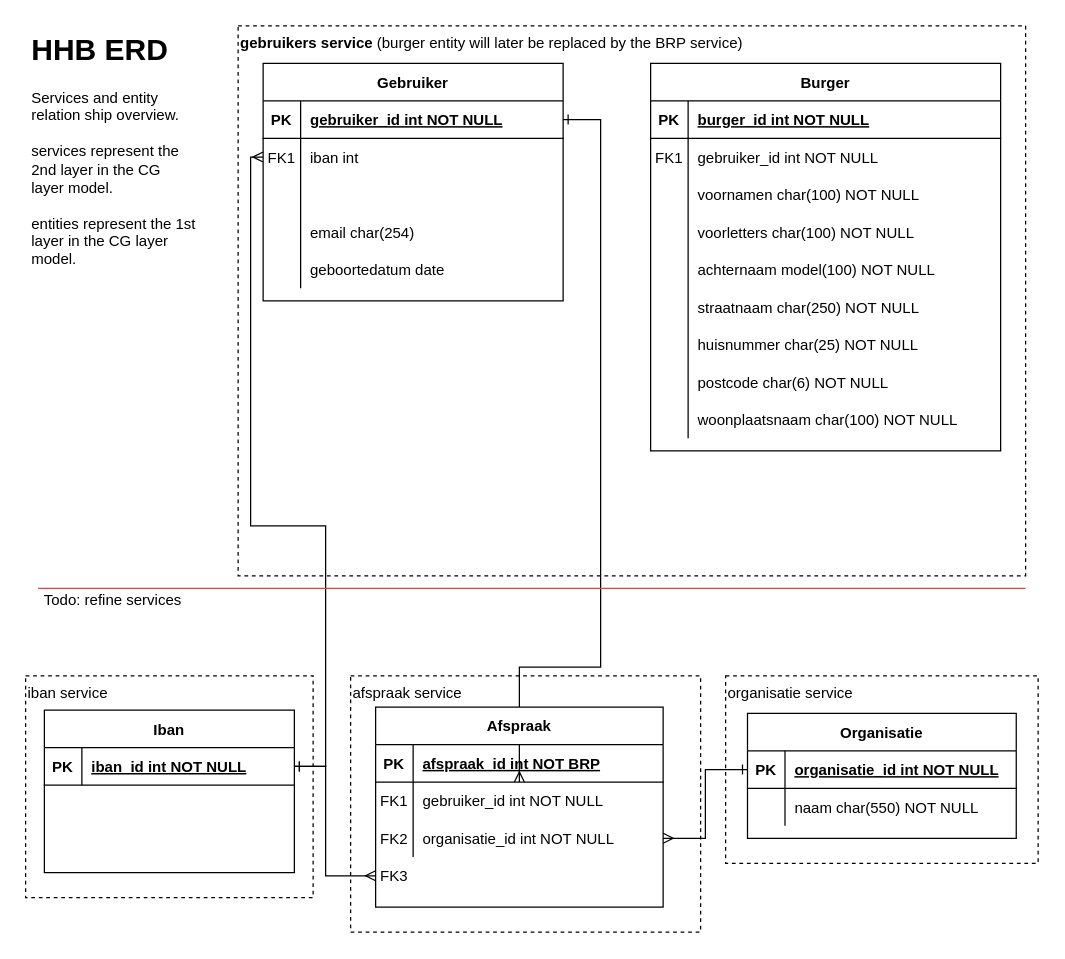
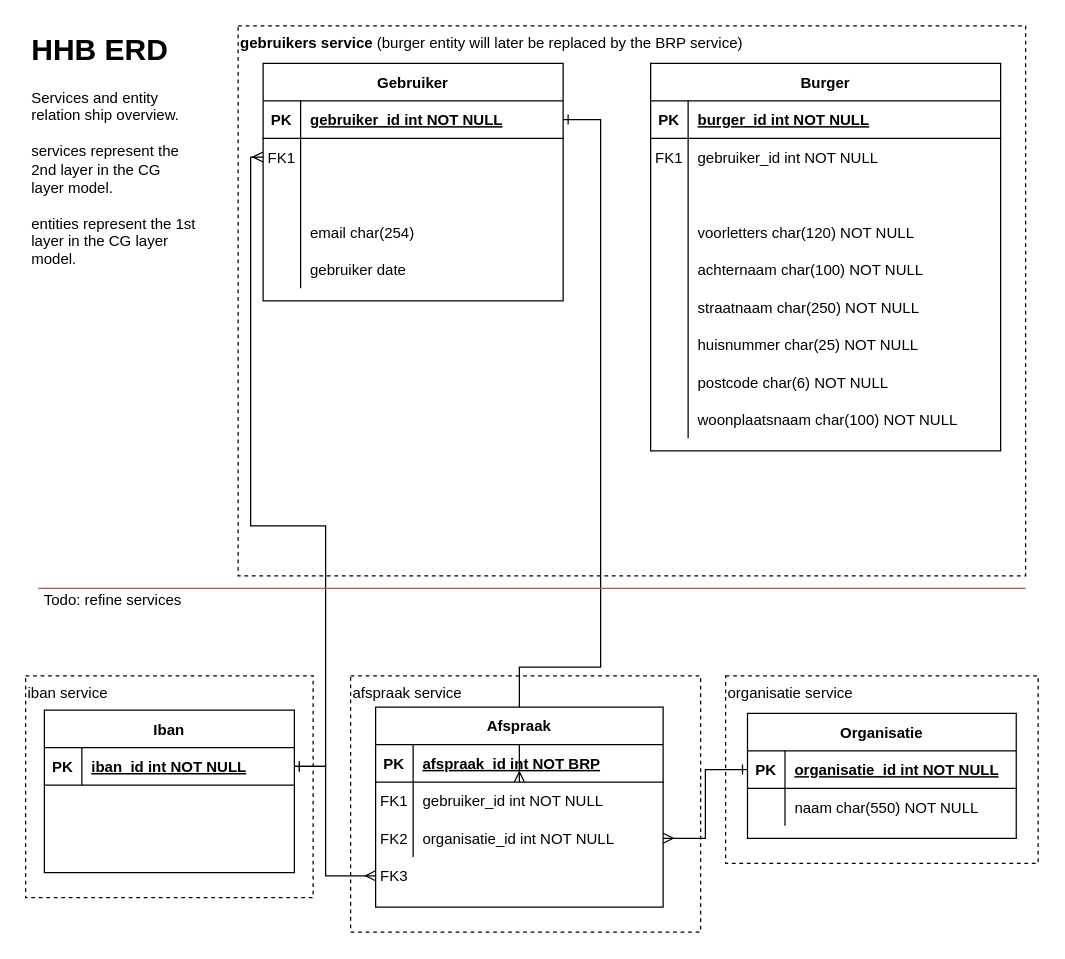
(432, 157) -> none
(844, 194) -> none
(816, 233) -> (816, 233)
(384, 270) -> (365, 270)
(816, 270) -> (813, 270)
